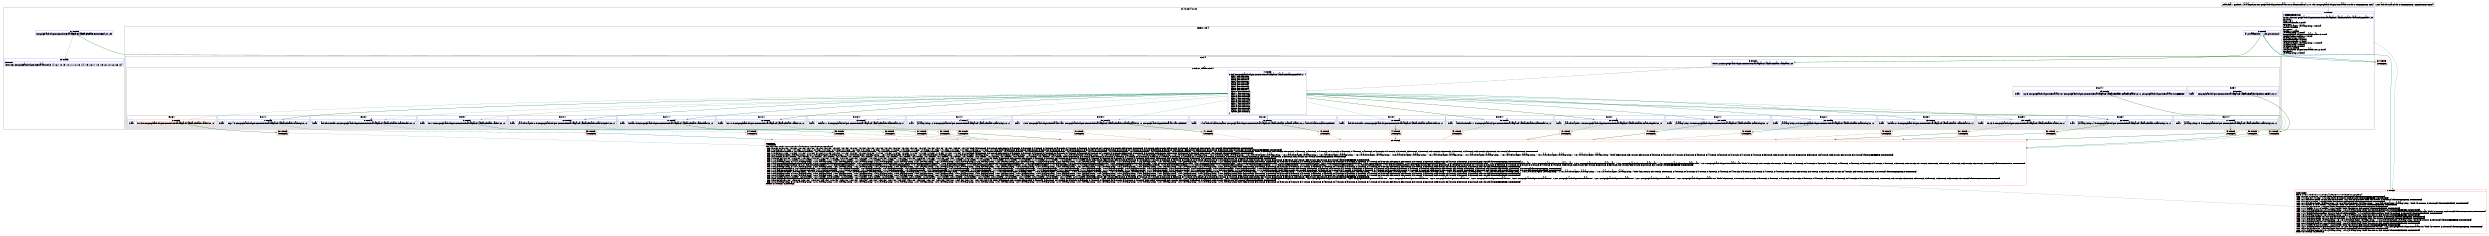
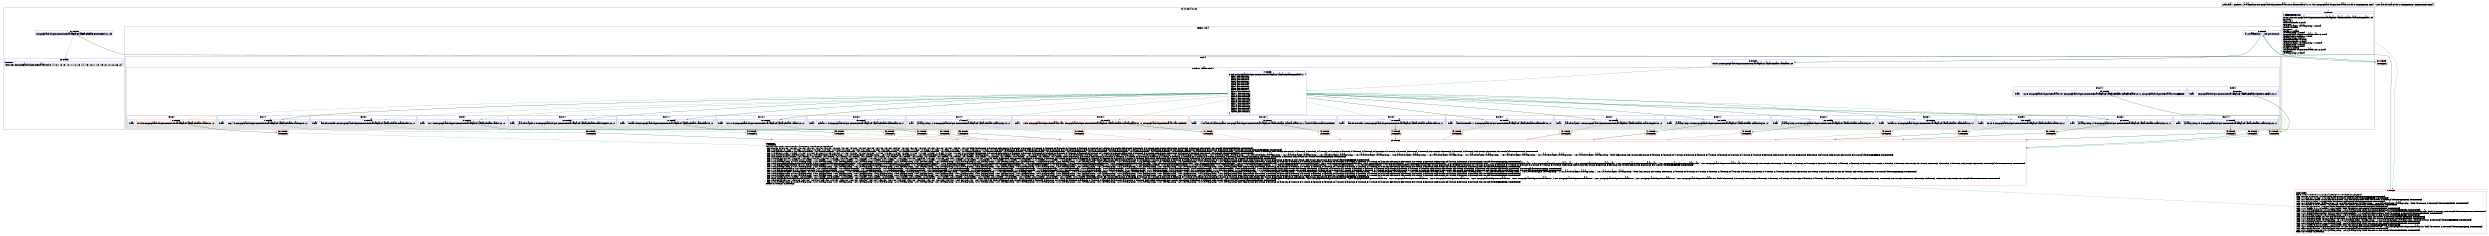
(1105, 122) -> (1105, 122)
